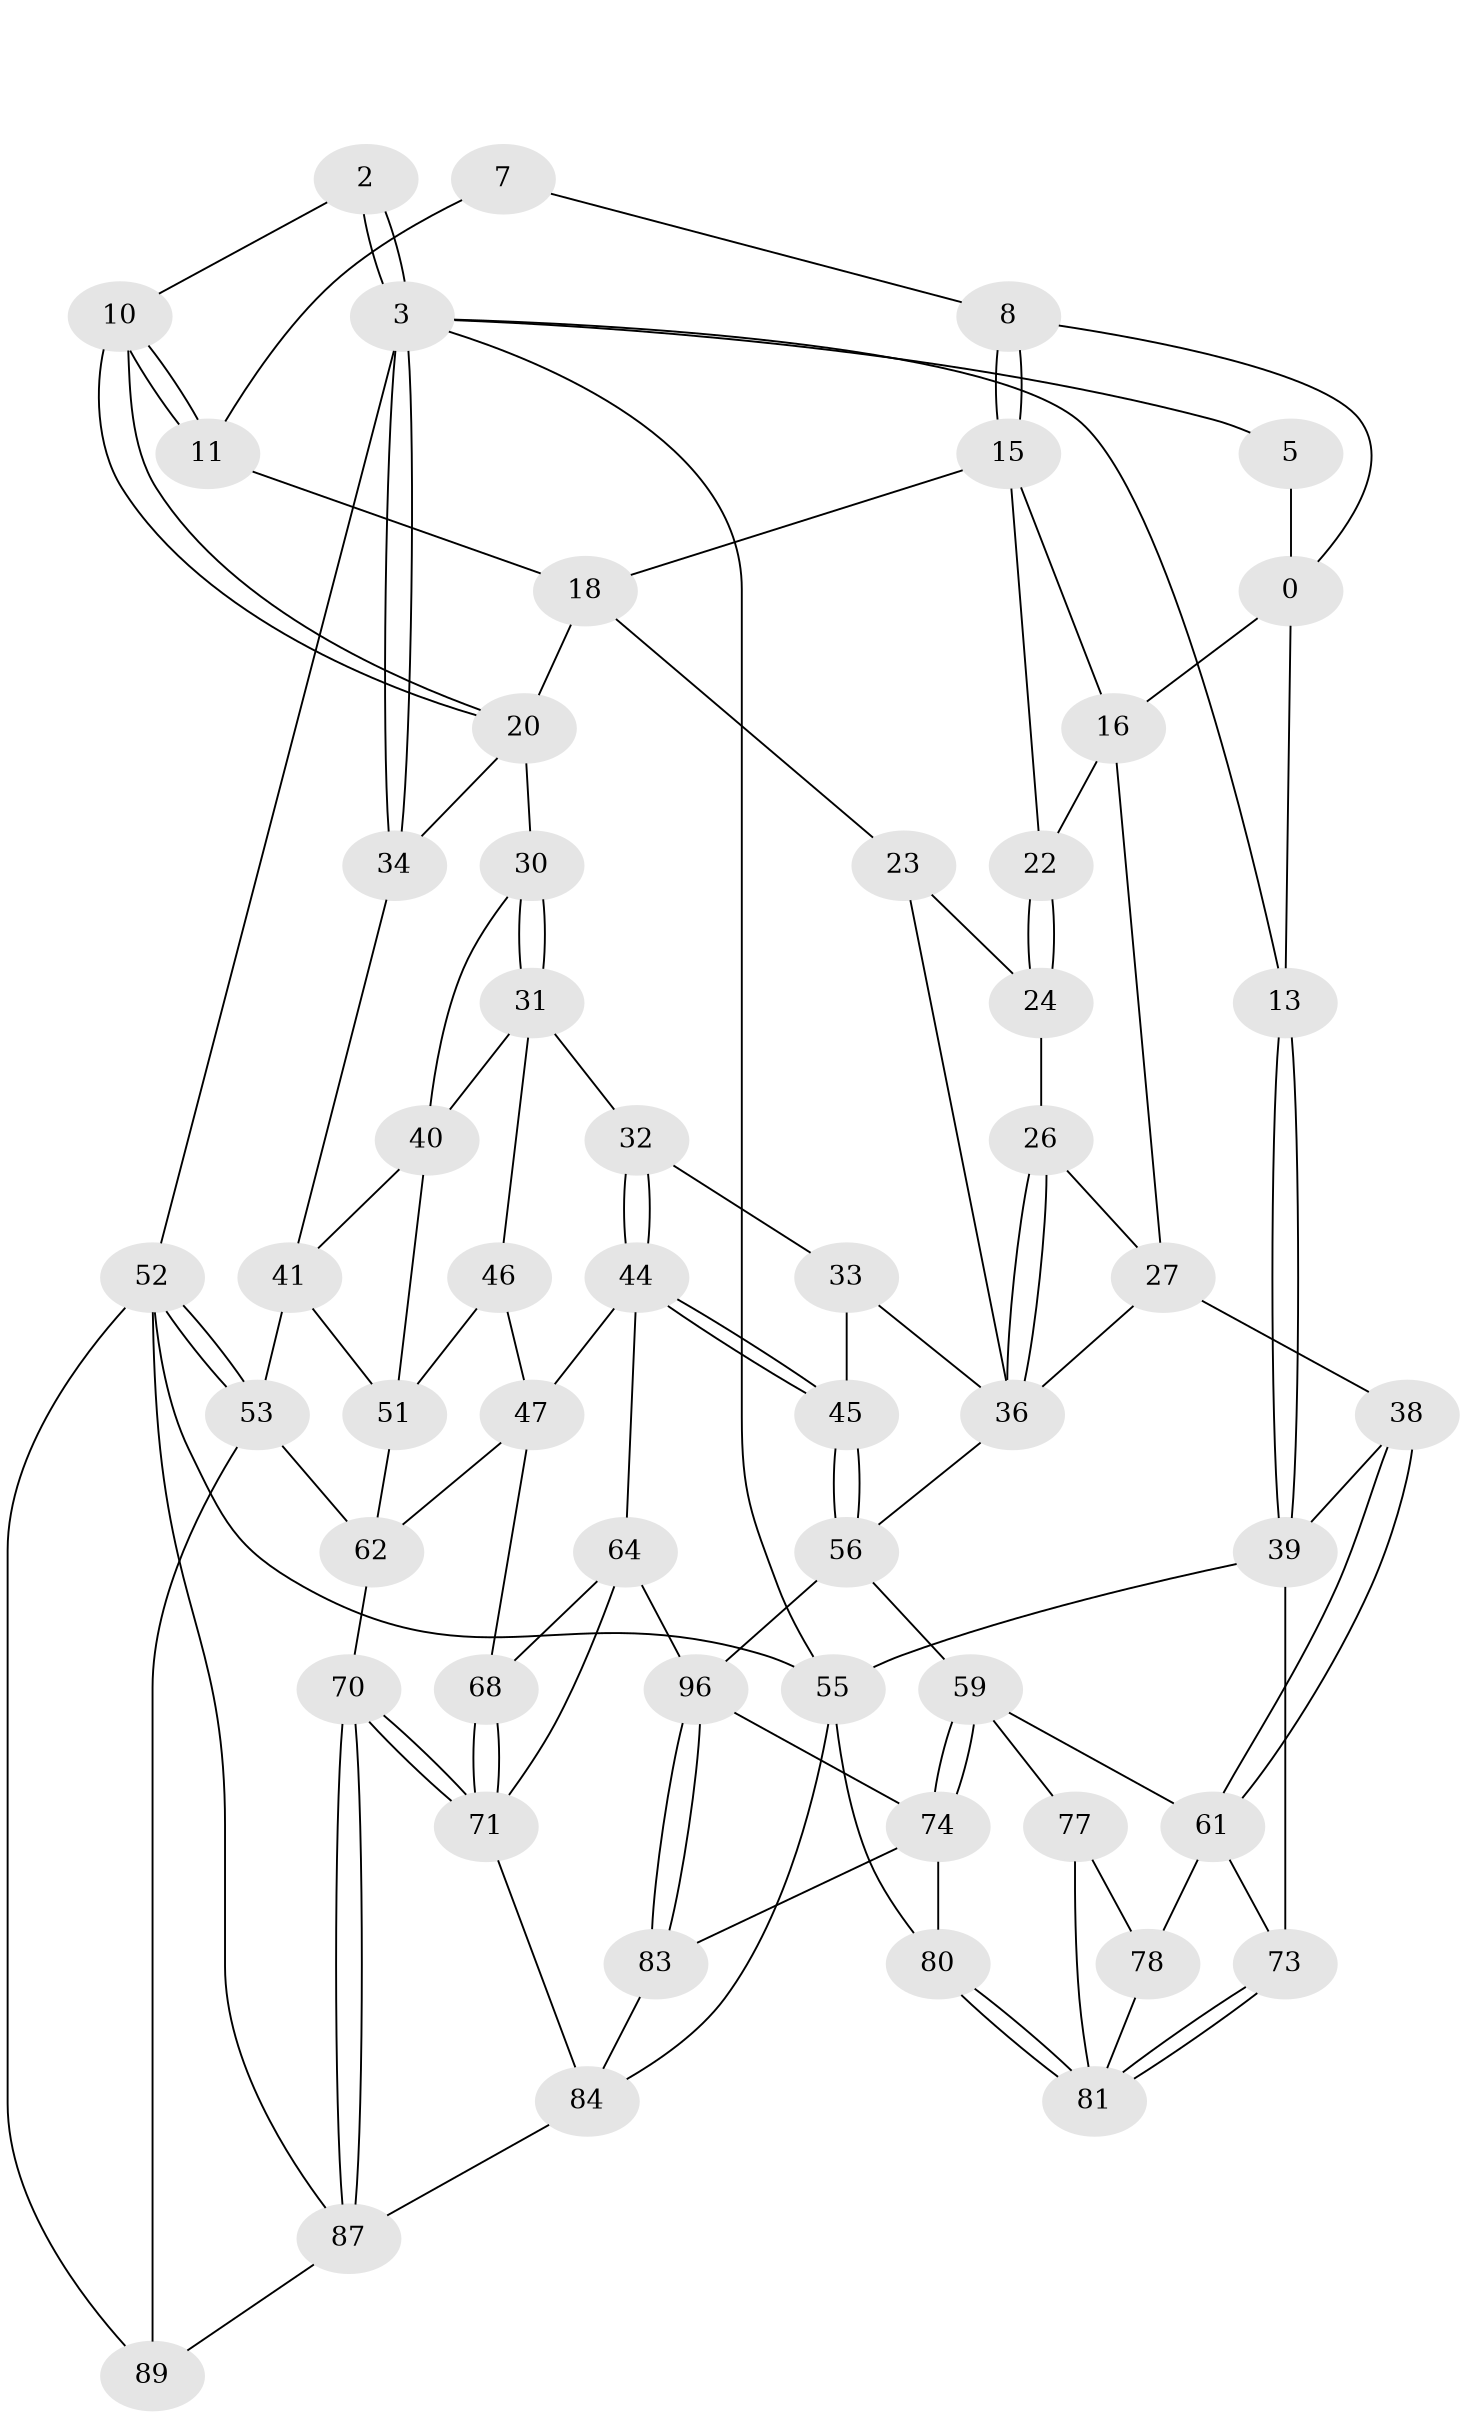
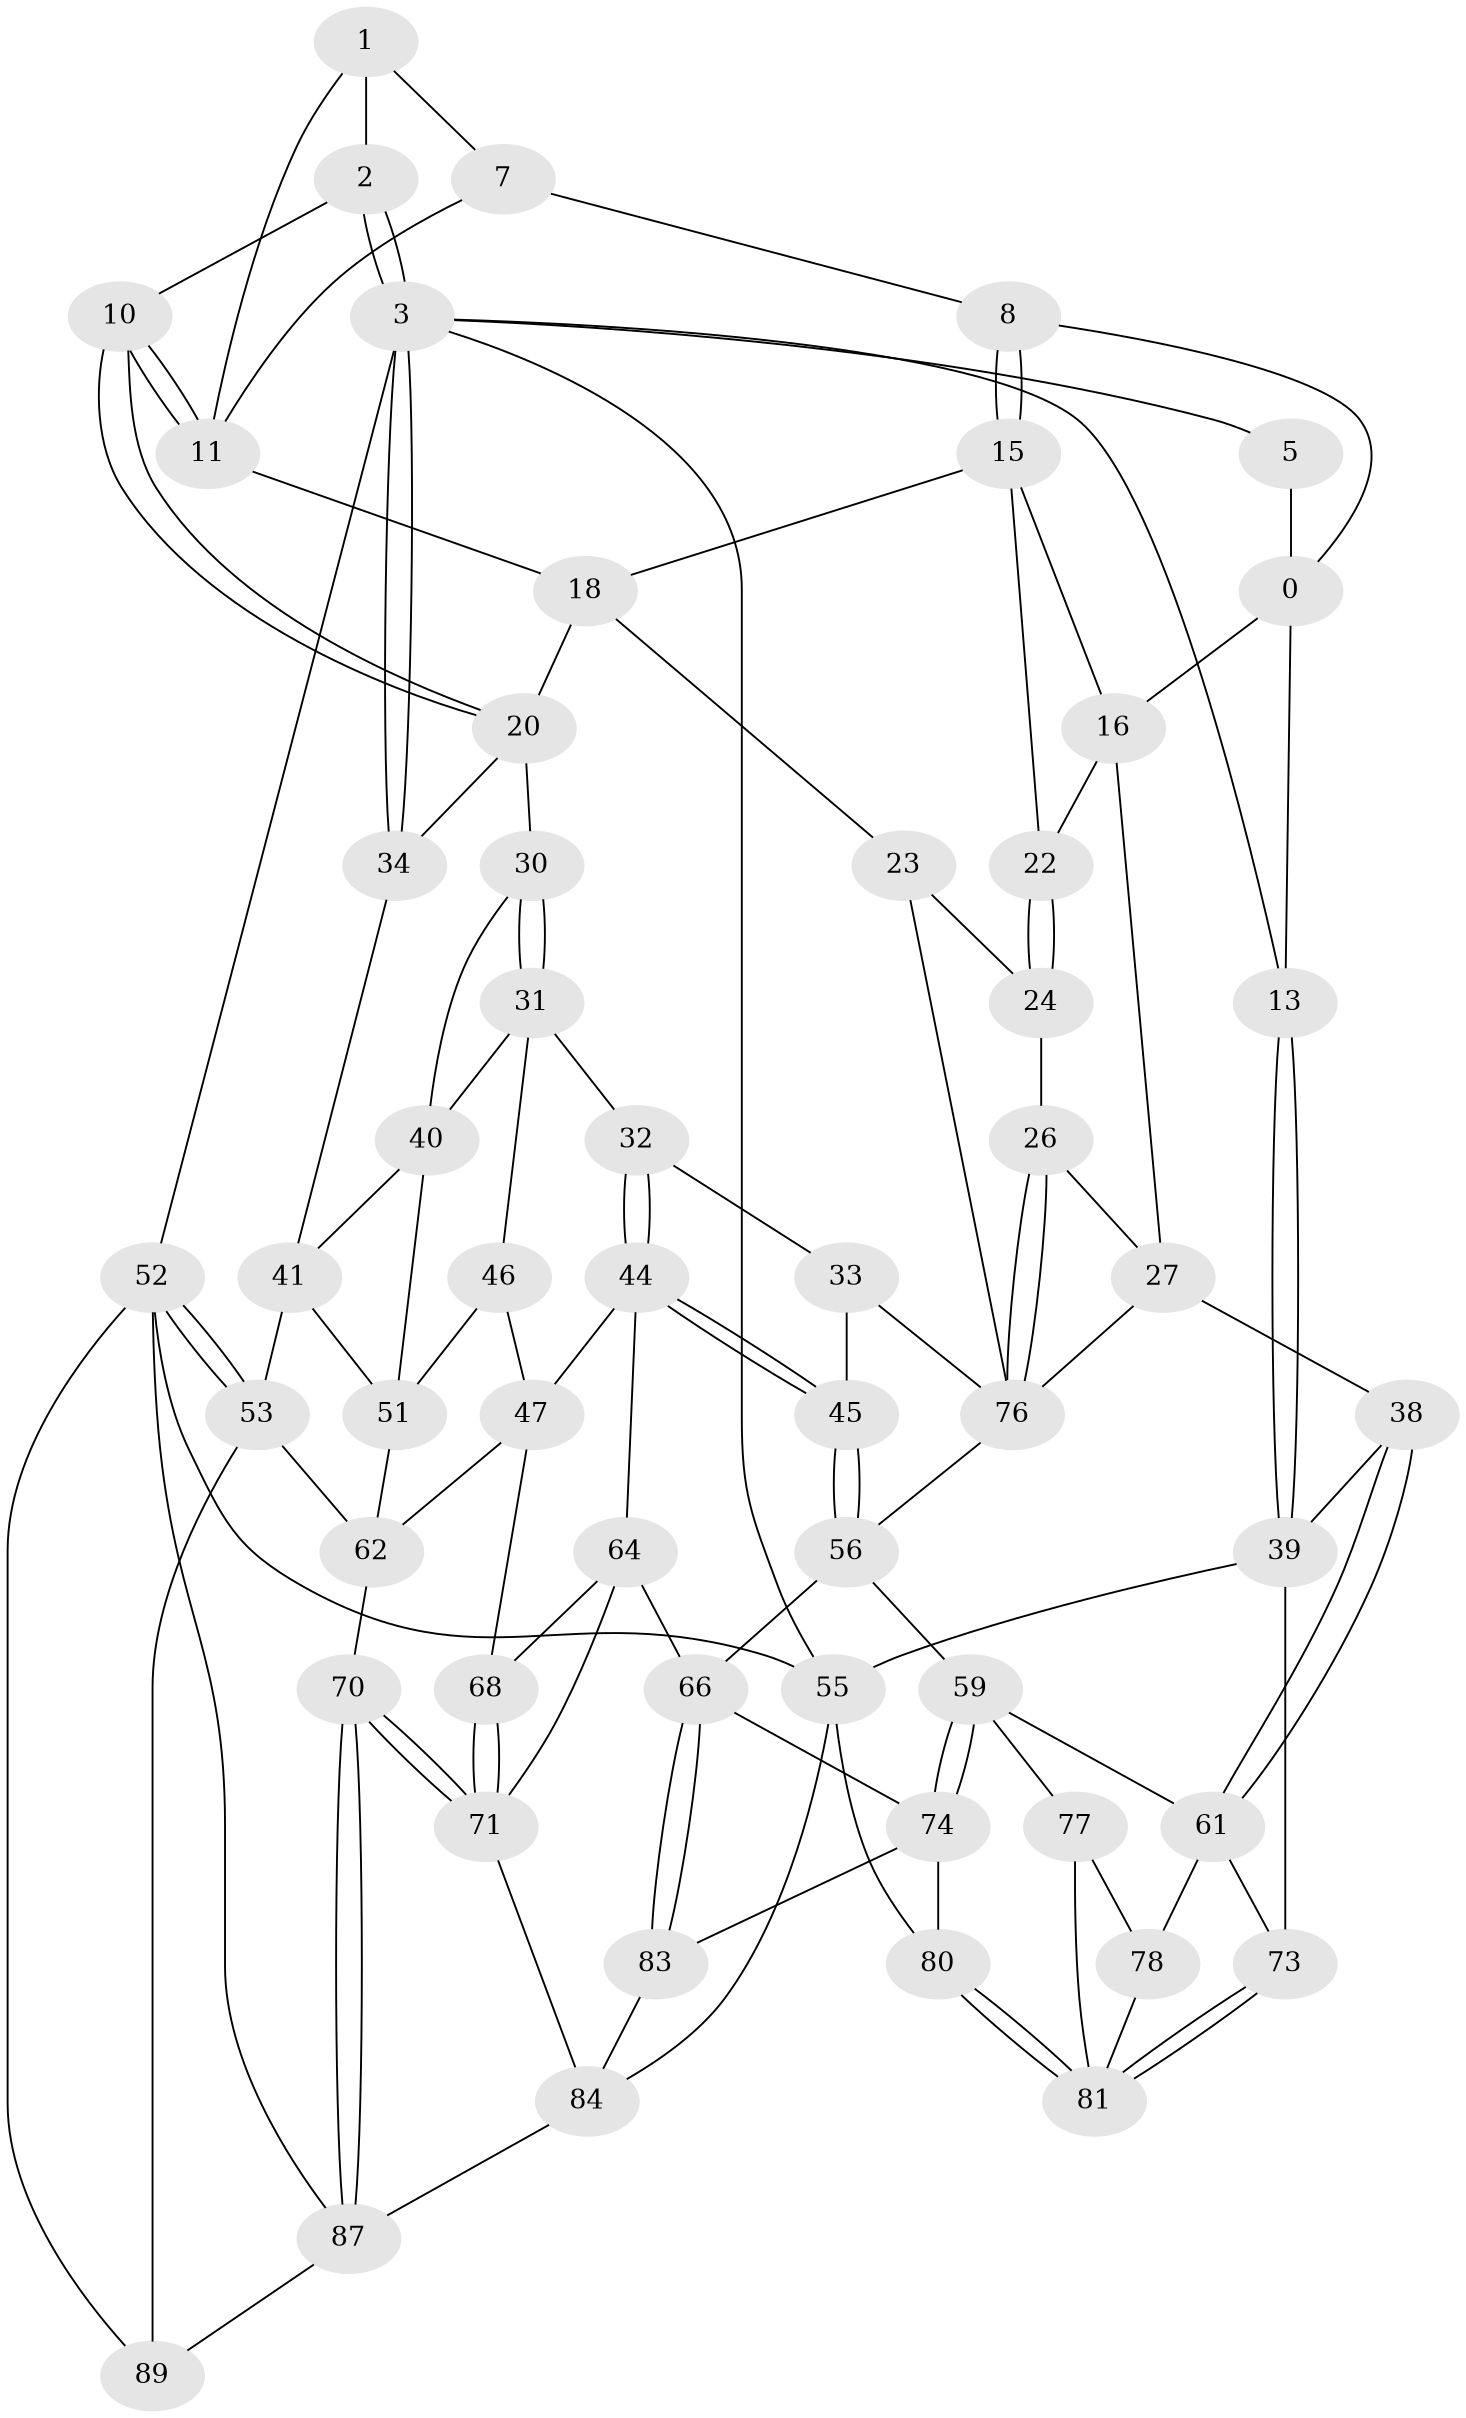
none -> (366, 42)
(1013, 1415) -> (1013, 1415)
(696, 1690) -> (696, 1690)
